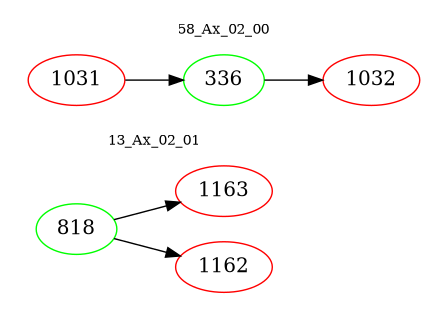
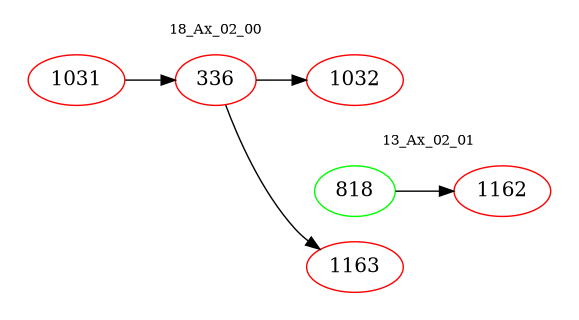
(224, 30) -> (216, 30)
(224, 80) -> (216, 80)
(140, 213) -> (259, 178)
